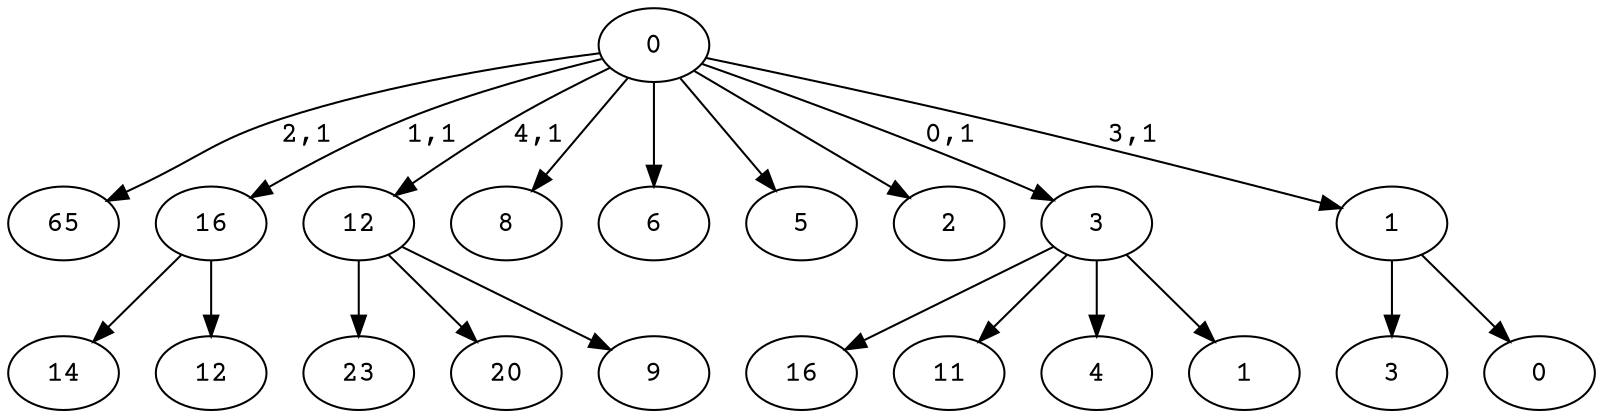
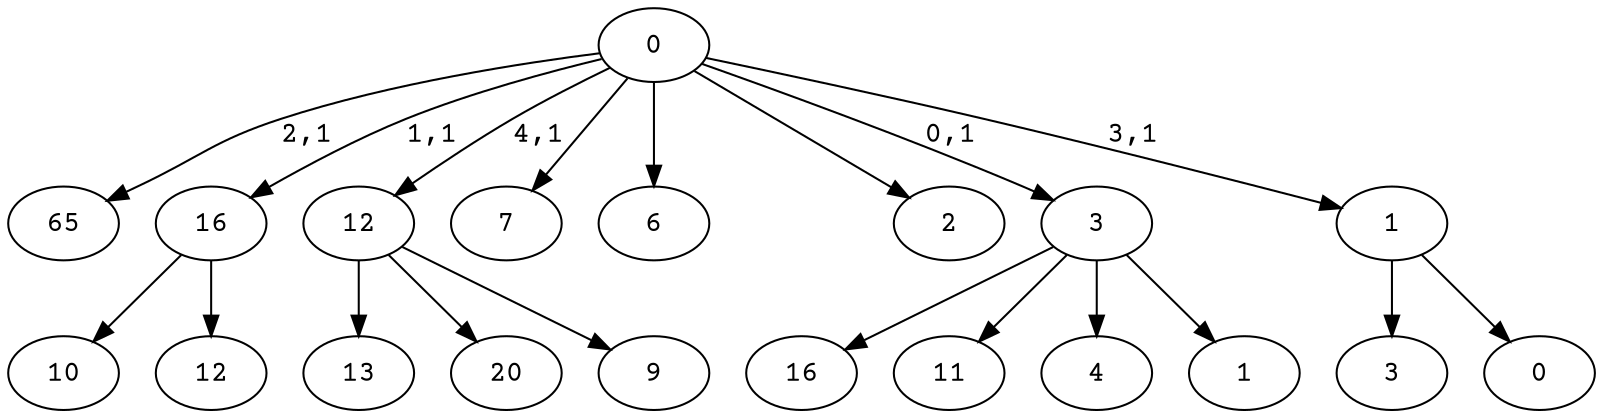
(506, 223) -> (506, 223)
(802, 223) -> none
(64, 373) -> (64, 373)
(359, 373) -> (359, 373)
